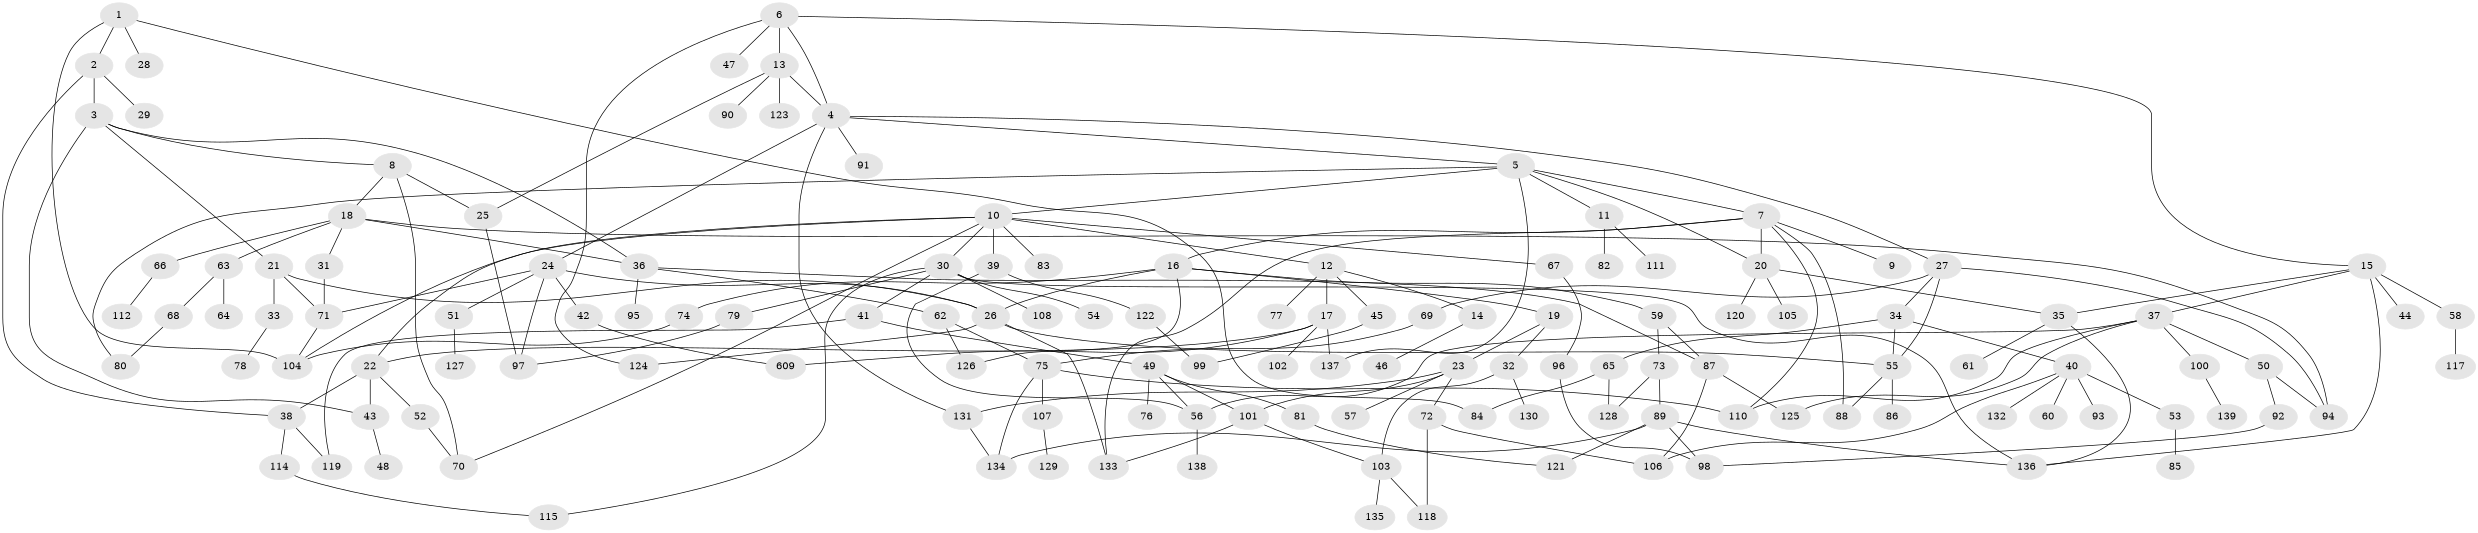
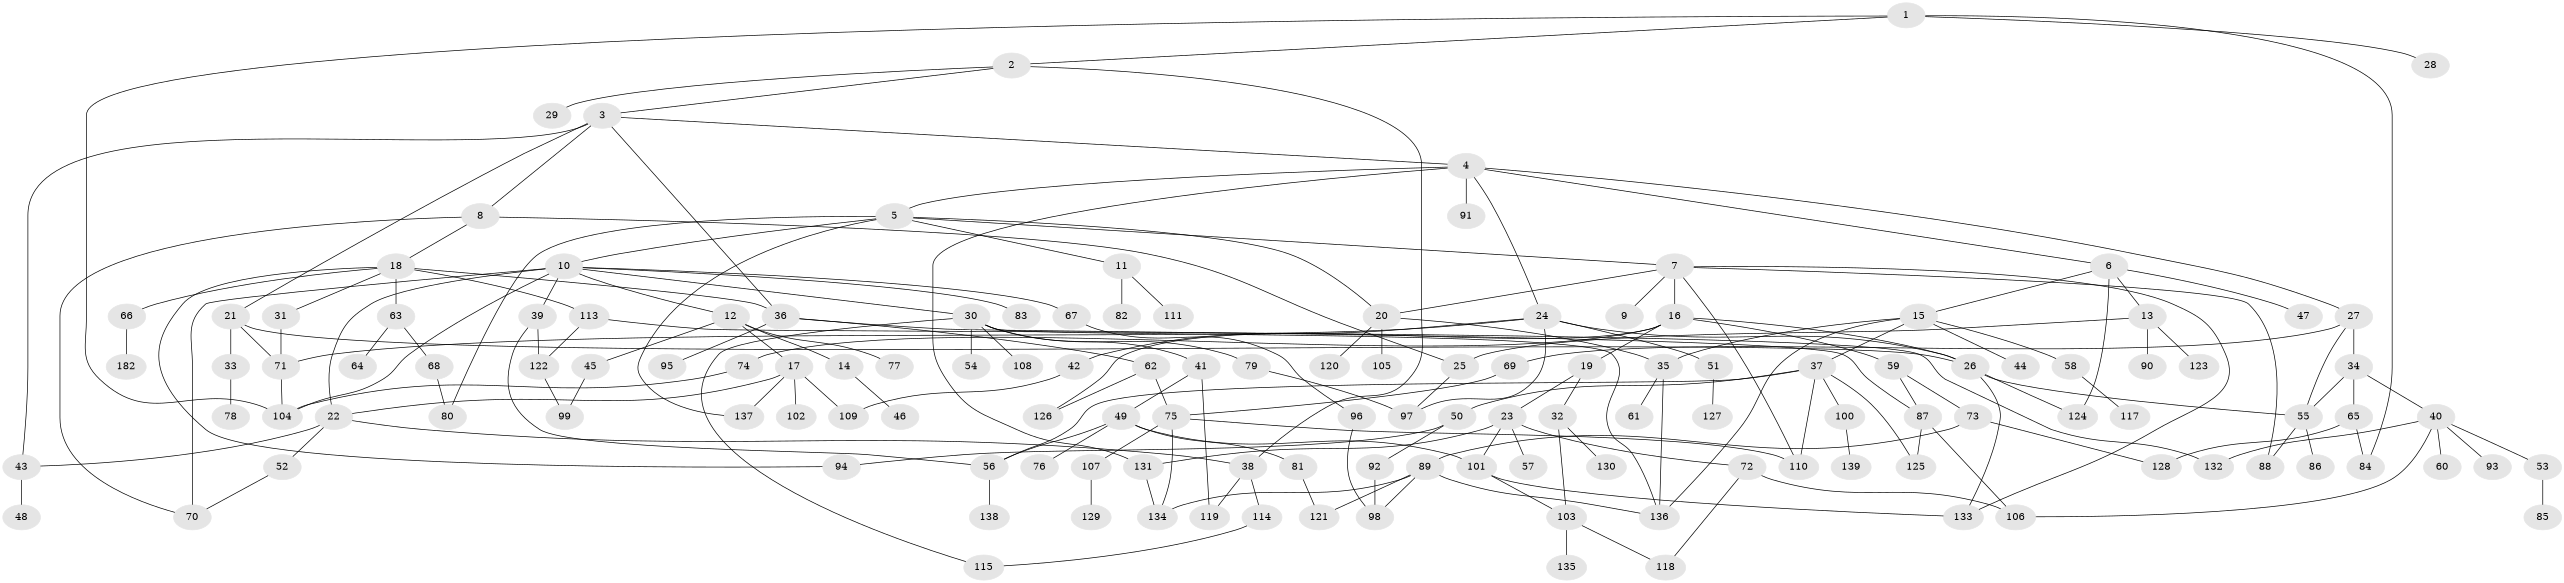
(805, 91) -> (1034, 141)
(2171, 302) -> none
(122, 317) -> (126, 367)
none -> (589, 317)
(786, 367) -> (849, 417)
